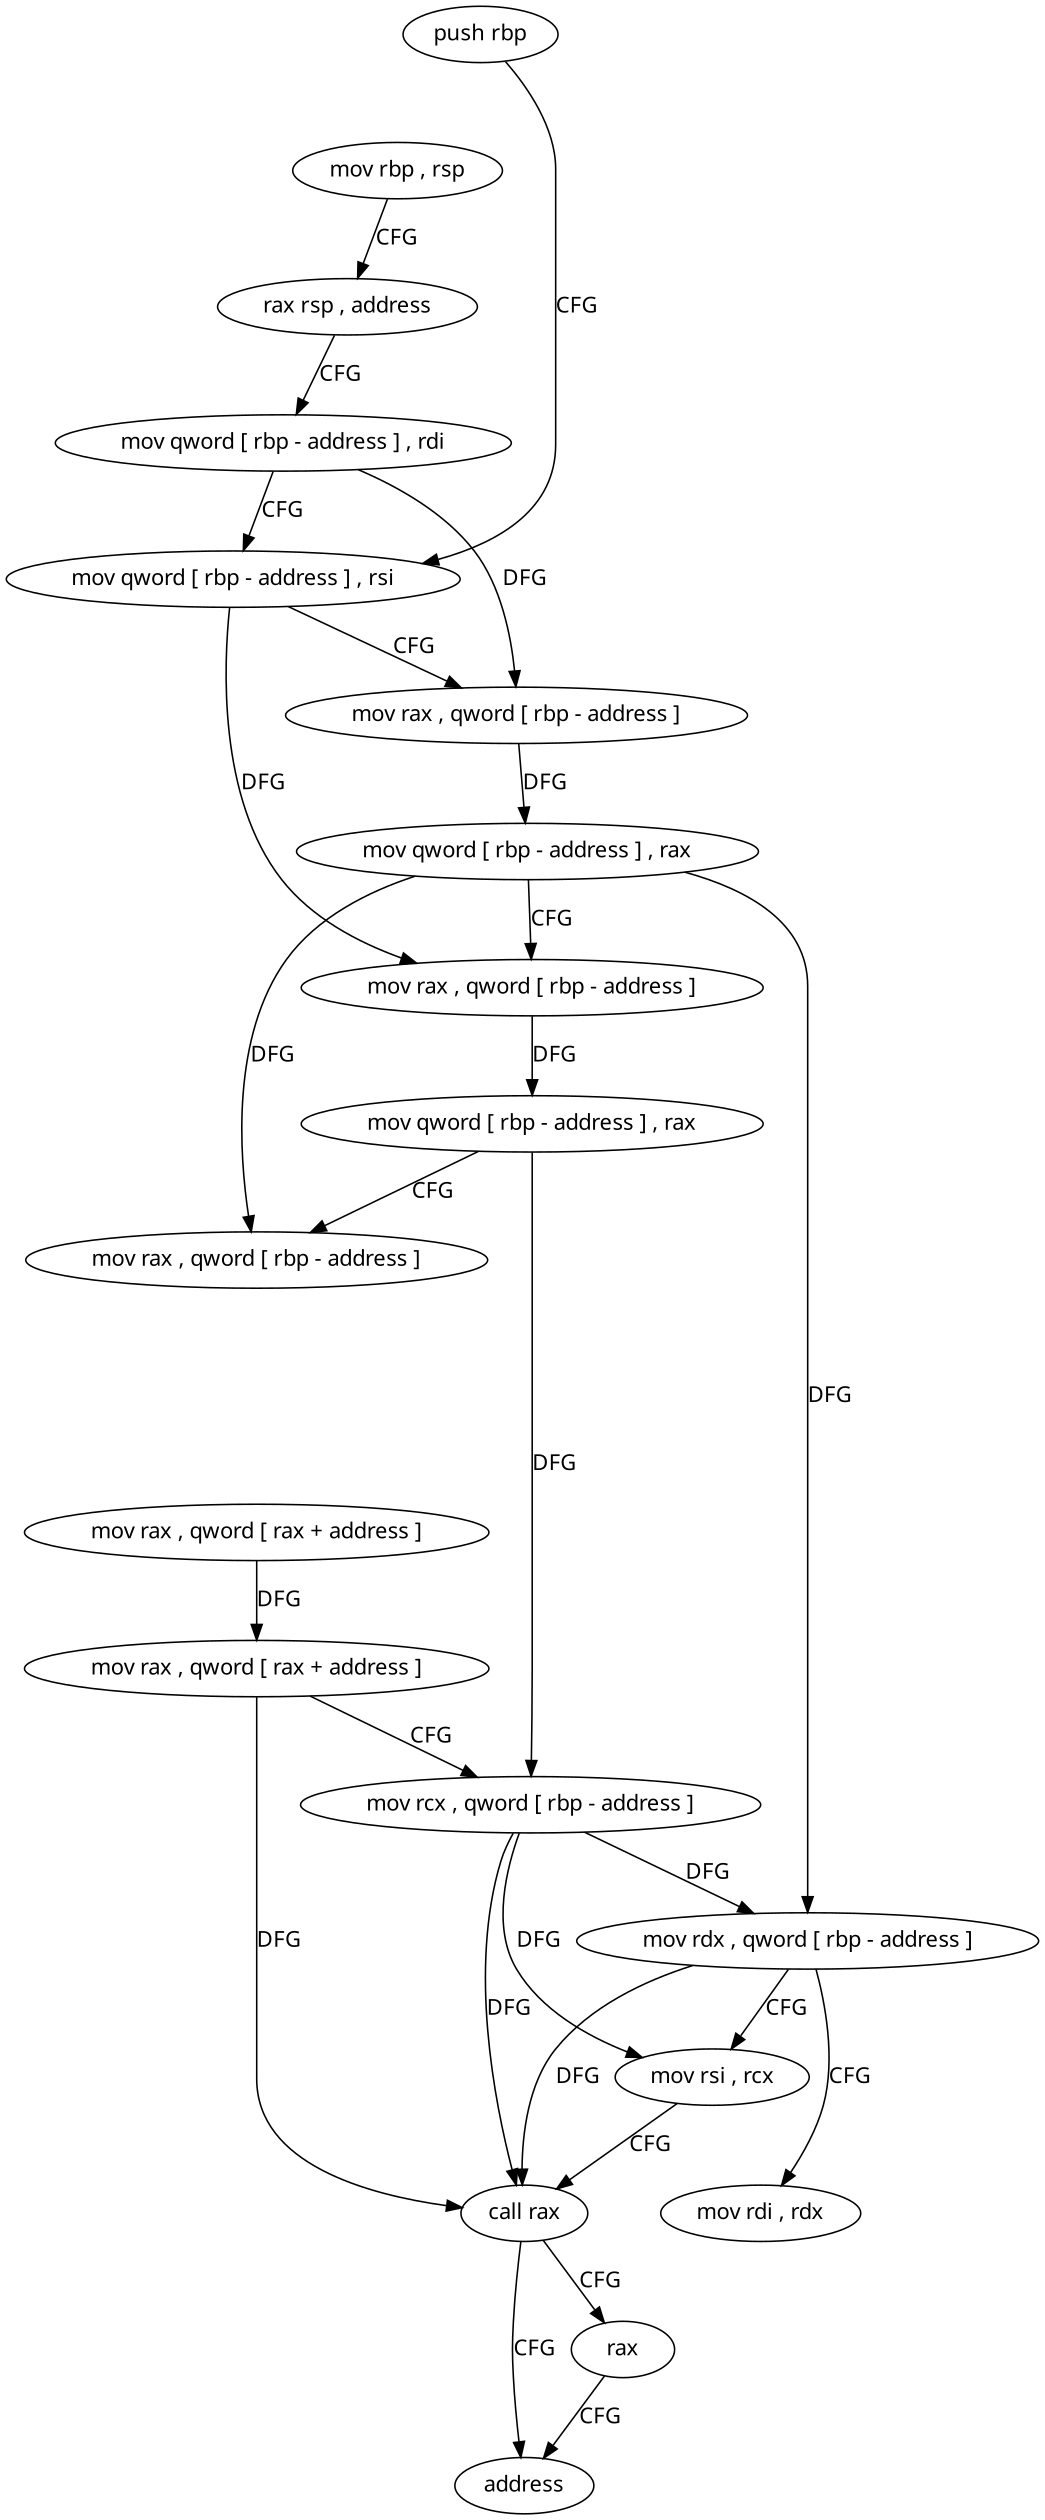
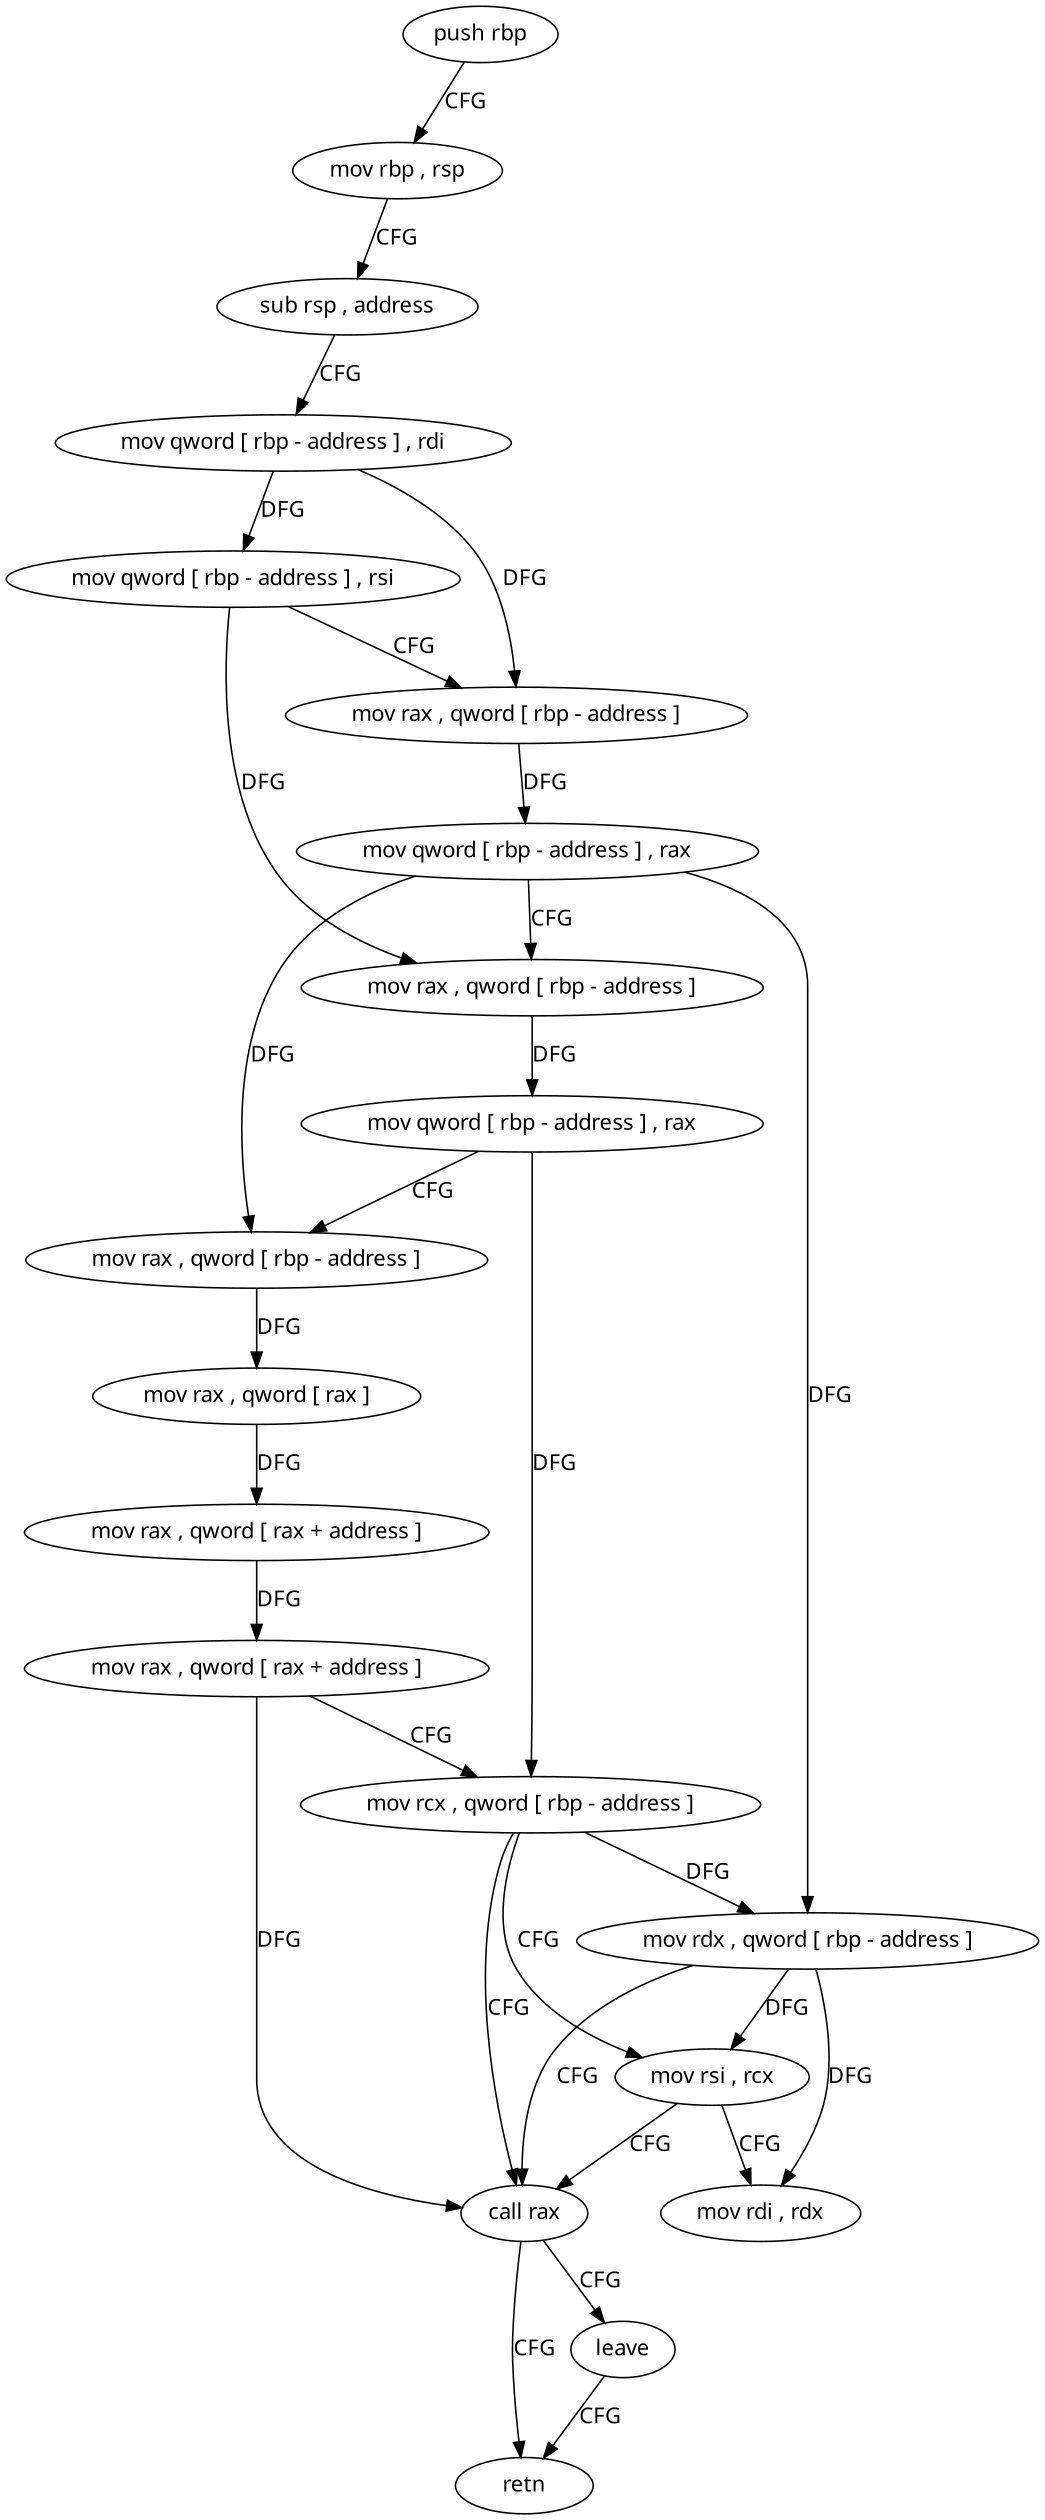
(347, 307) -> (347, 307)
(556, 335) -> (443, 96)
(283, 511) -> (283, 511)
none -> (257, 1396)
(539, 1941) -> (539, 1941)
(509, 2009) -> (509, 2009)
(787, 2009) -> (787, 2009)
(578, 2077) -> (578, 2077)
(851, 2077) -> (851, 2077)
none -> (734, 2138)
(623, 2349) -> (623, 2349)
(524, 2486) -> (524, 2486)
